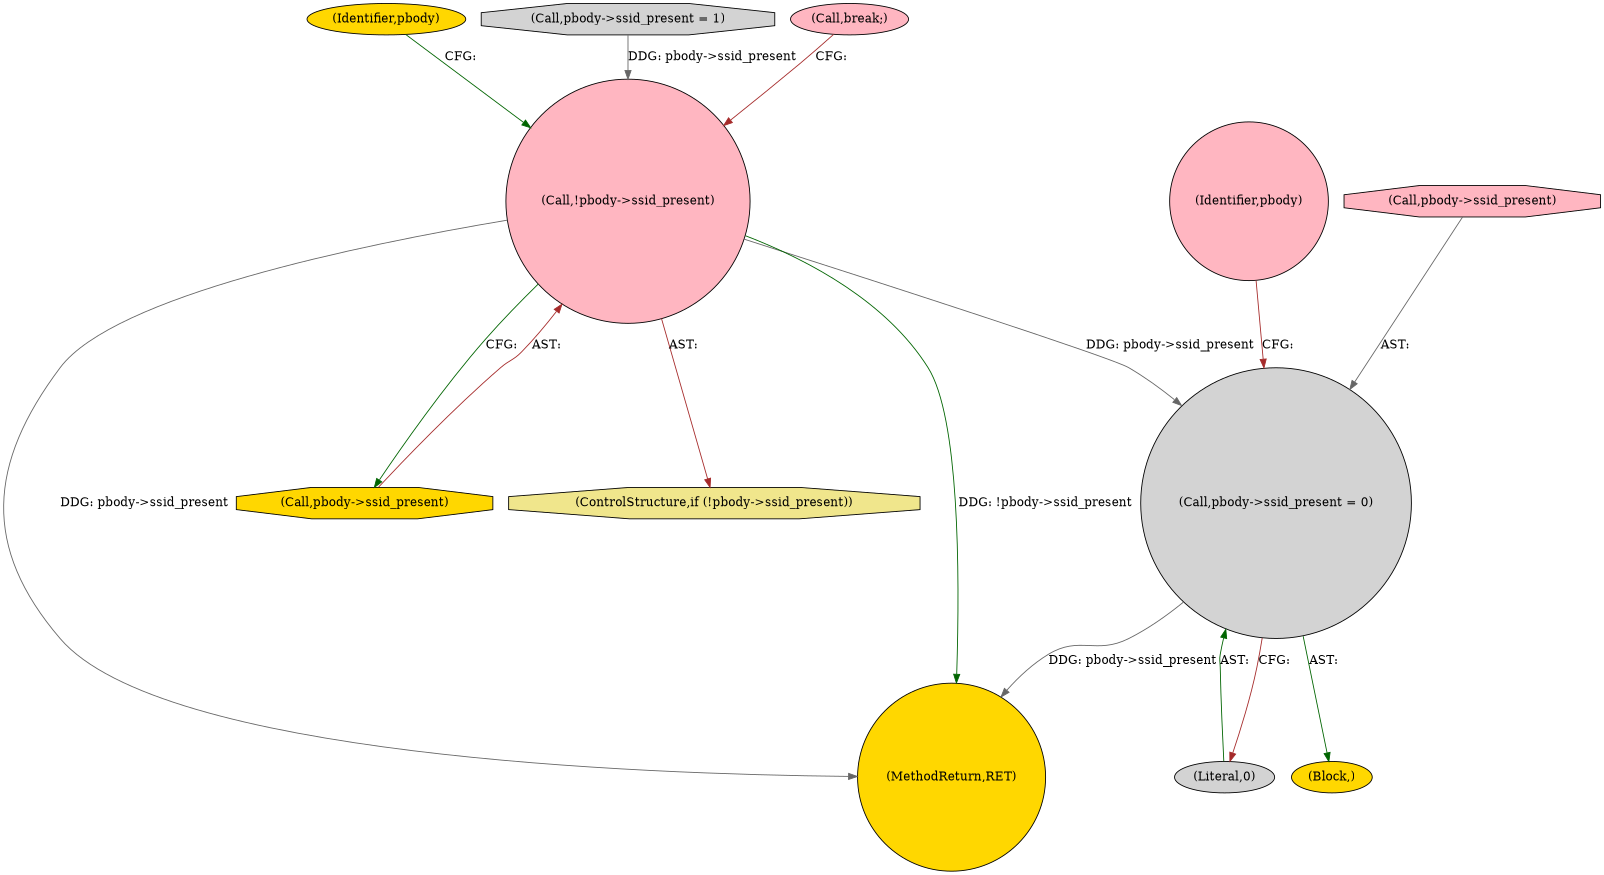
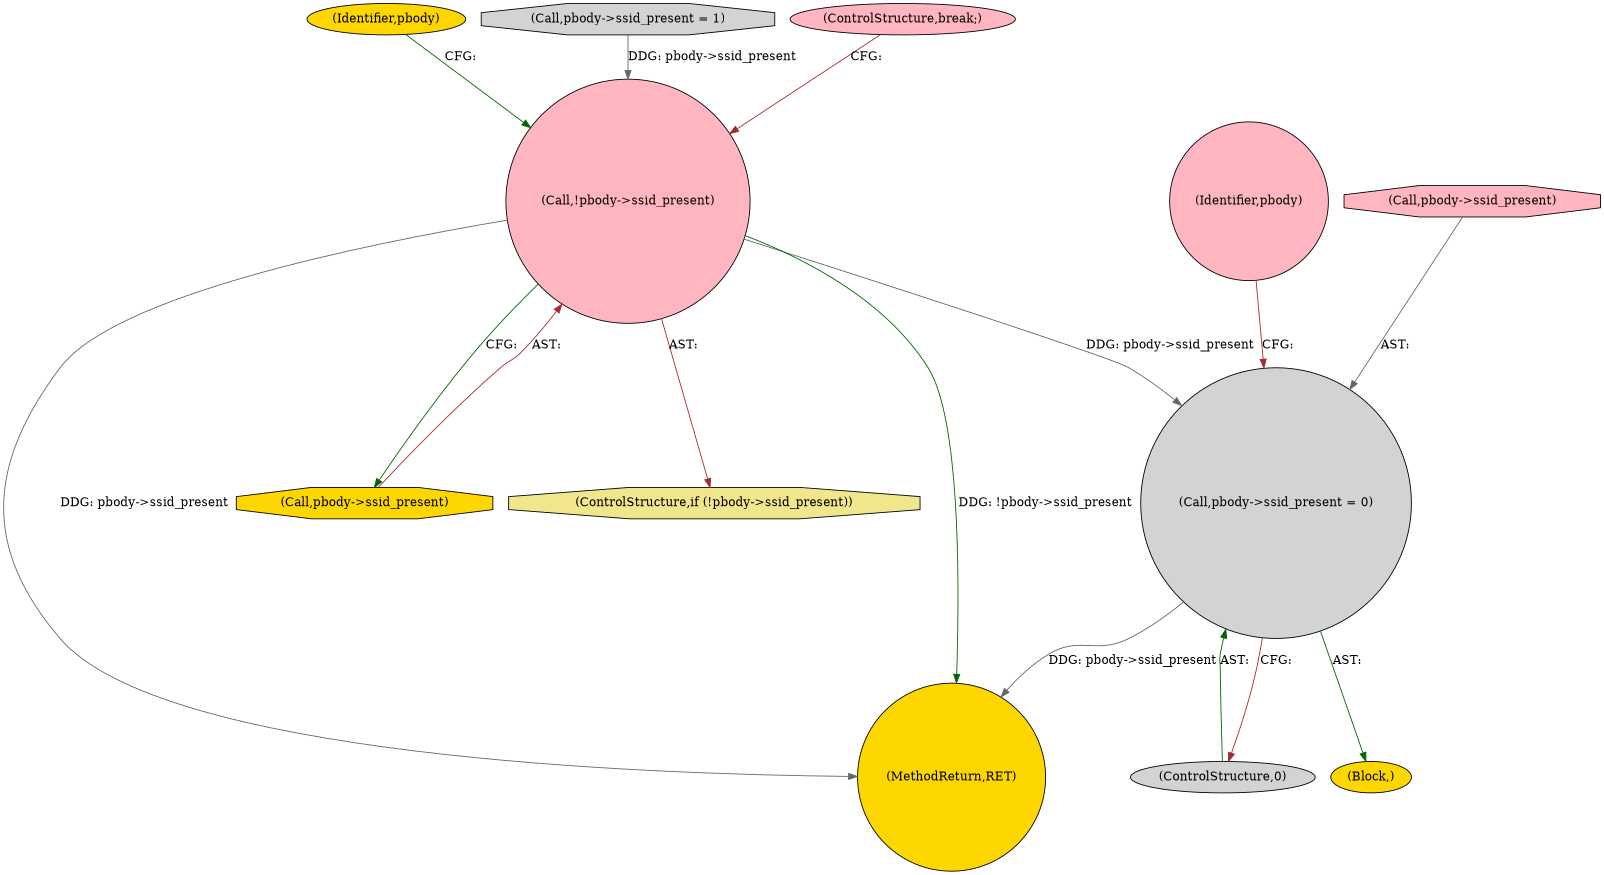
(850, 19) -> (903, 19)
(1225, 777) -> (1223, 777)
